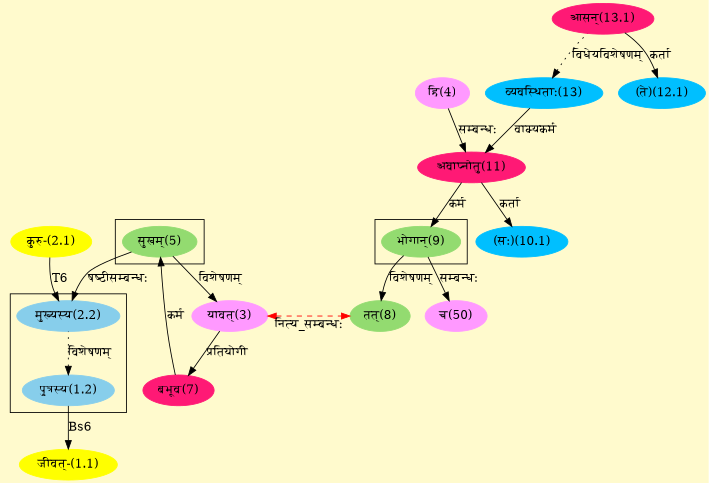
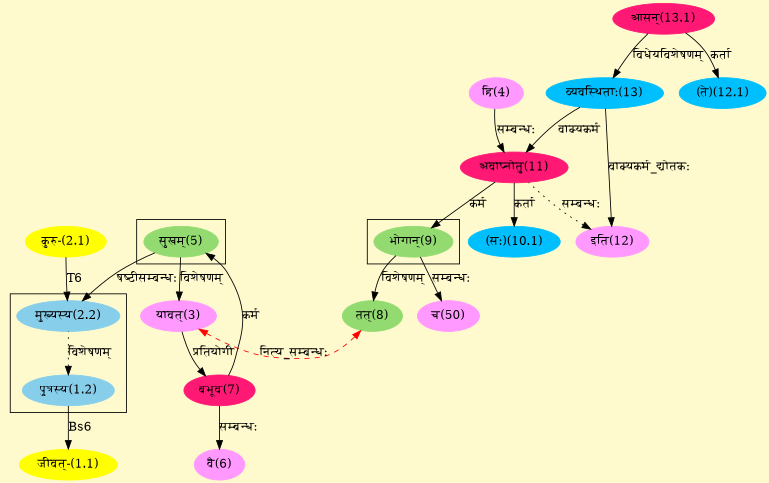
(571, 51) -> (632, 51)
none -> (612, 242)
none -> (220, 465)
